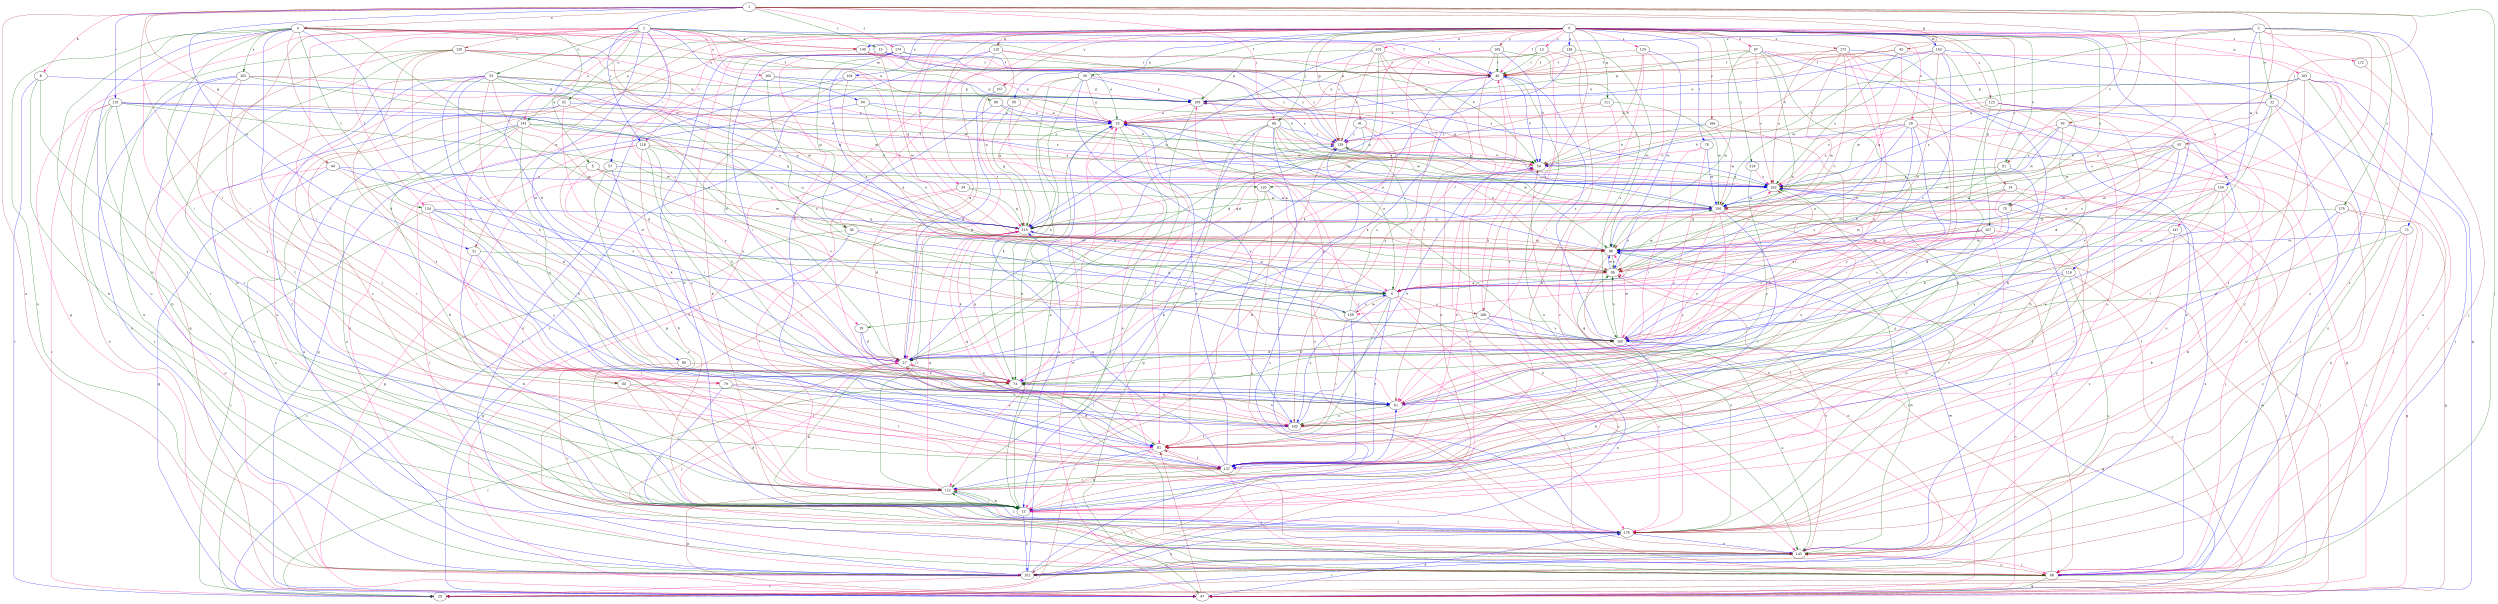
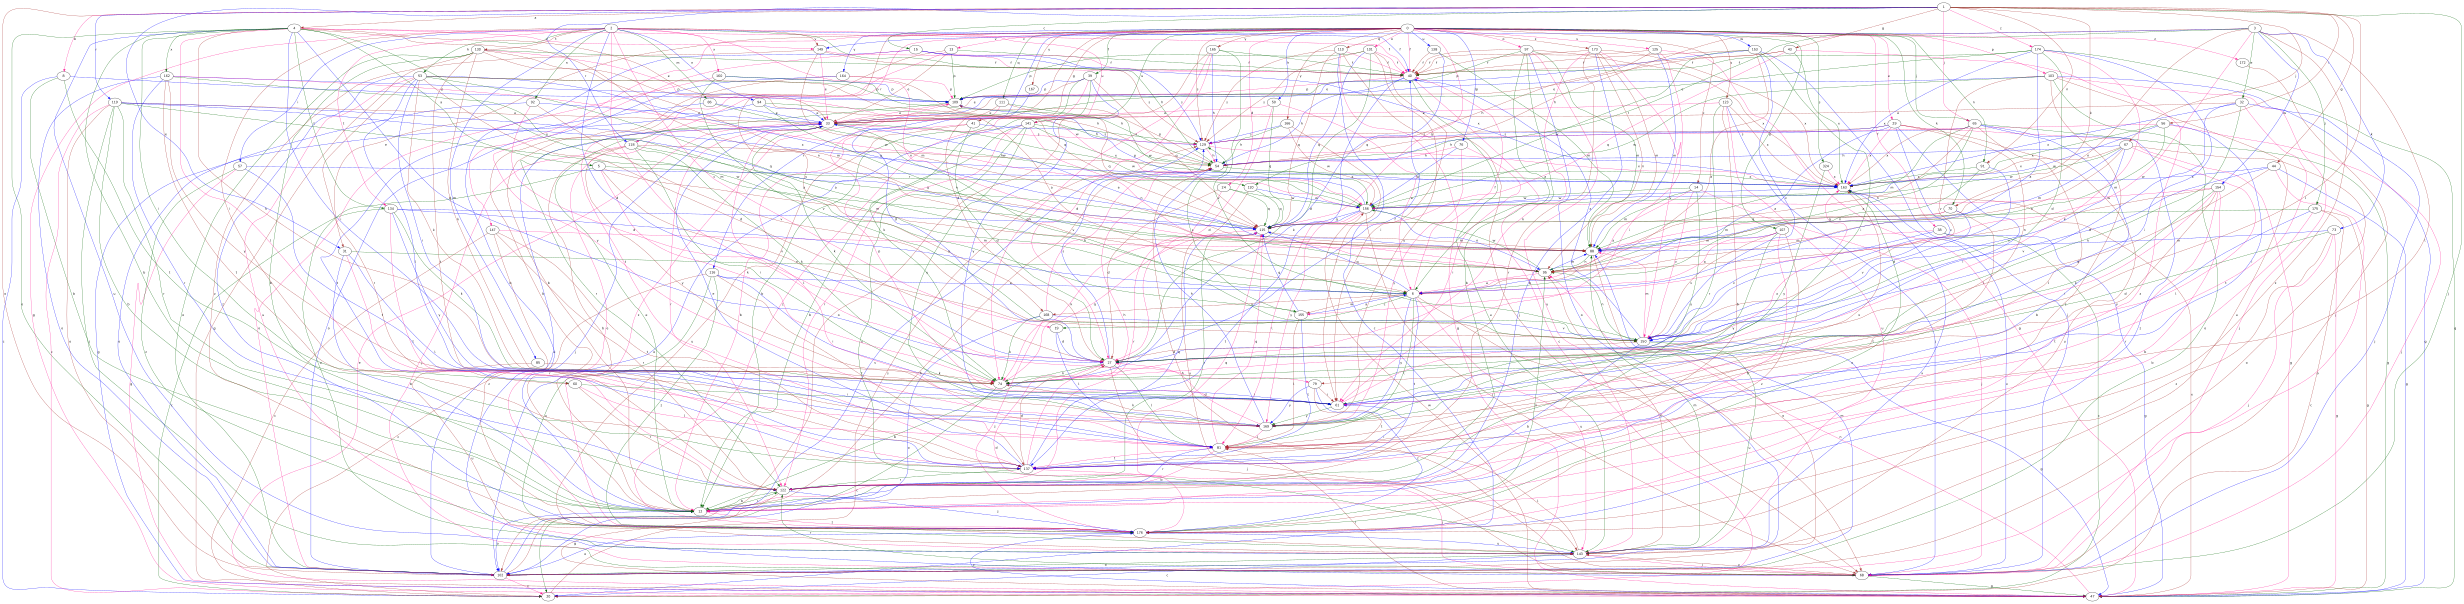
(672, 93) -> (560, 89)
(817, 119) -> (2454, 342)
(443, 322) -> (637, 362)
(1394, 556) -> (863, 560)
